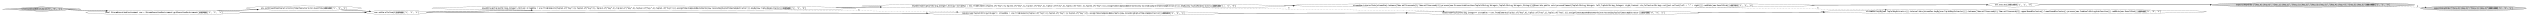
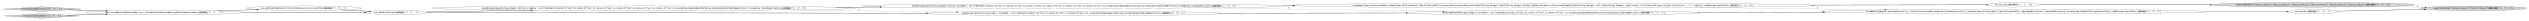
none -> (2313, 12)
none -> (42, 16)
